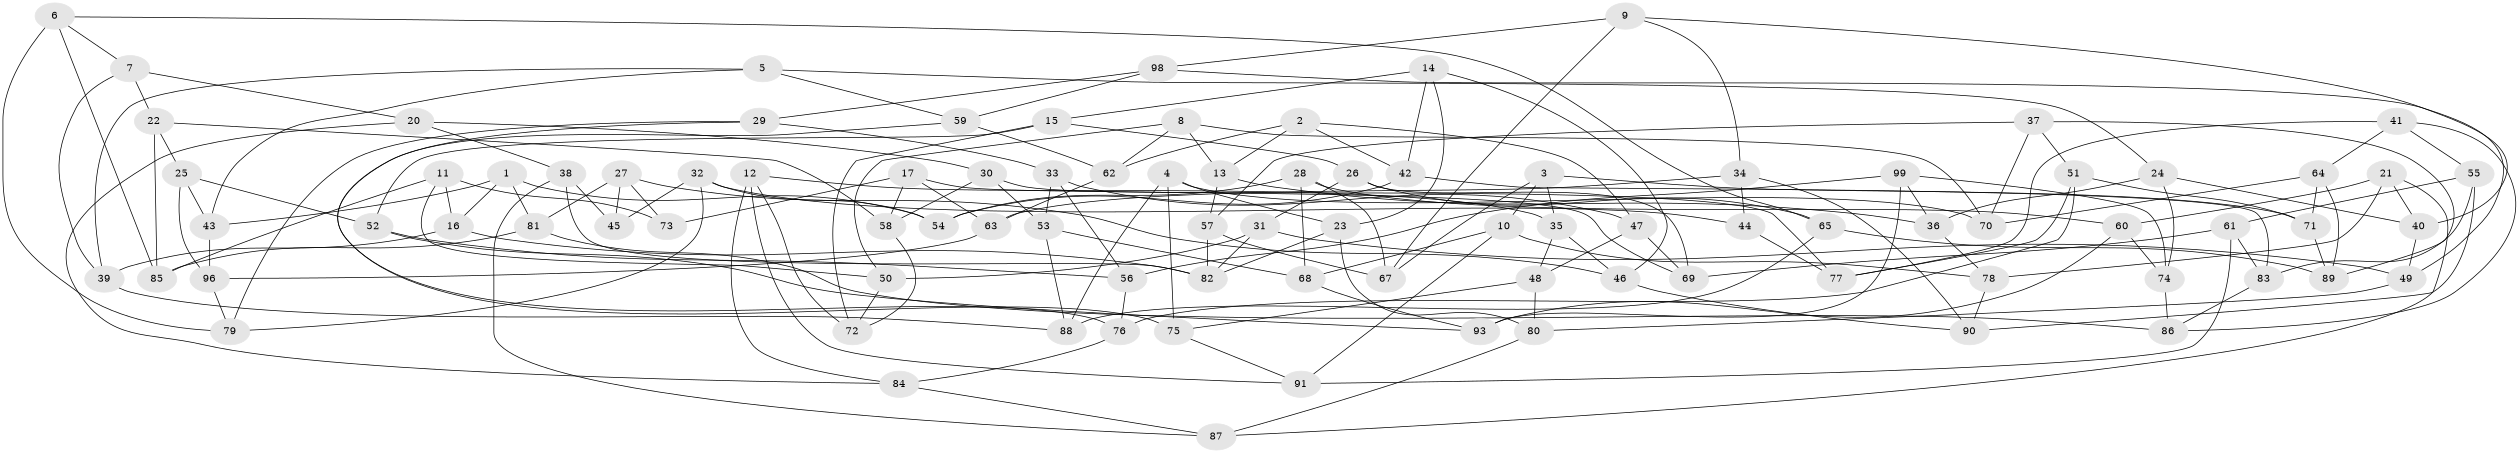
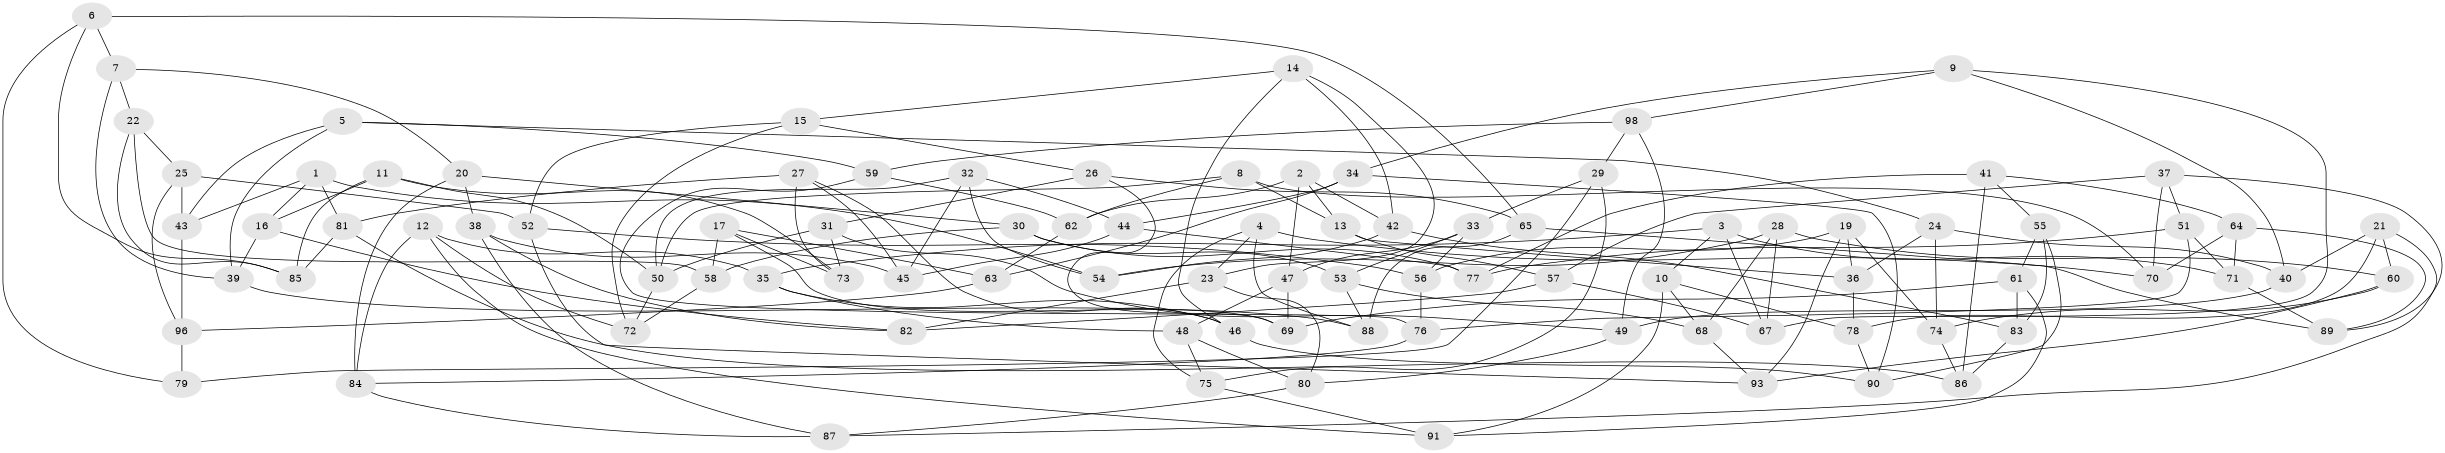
(1900, 174) -> (1846, 226)
(1234, 253) -> (836, 253)
none -> (1012, 258)
(480, 309) -> (729, 193)
